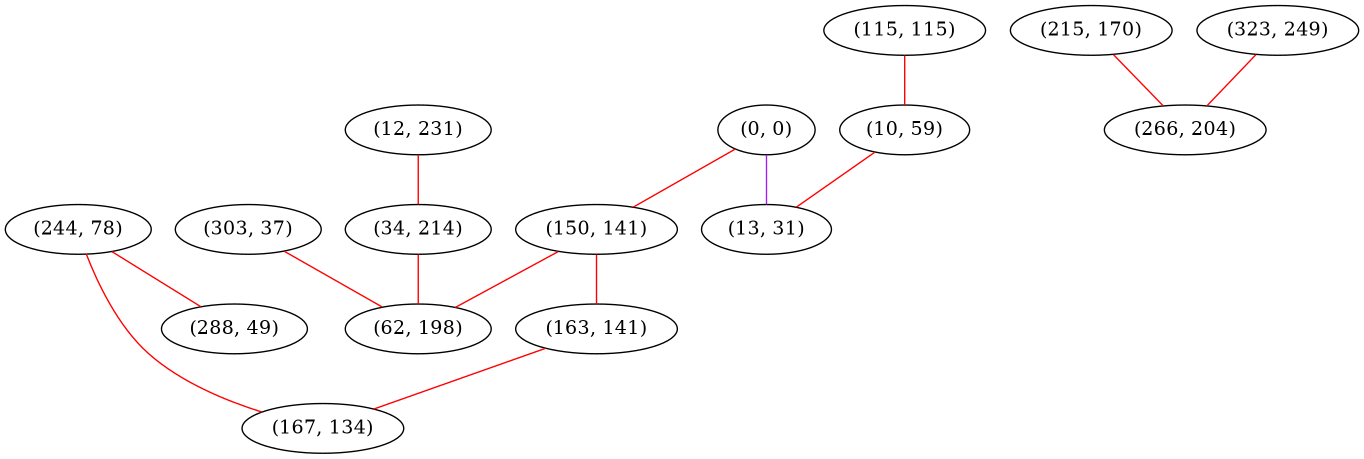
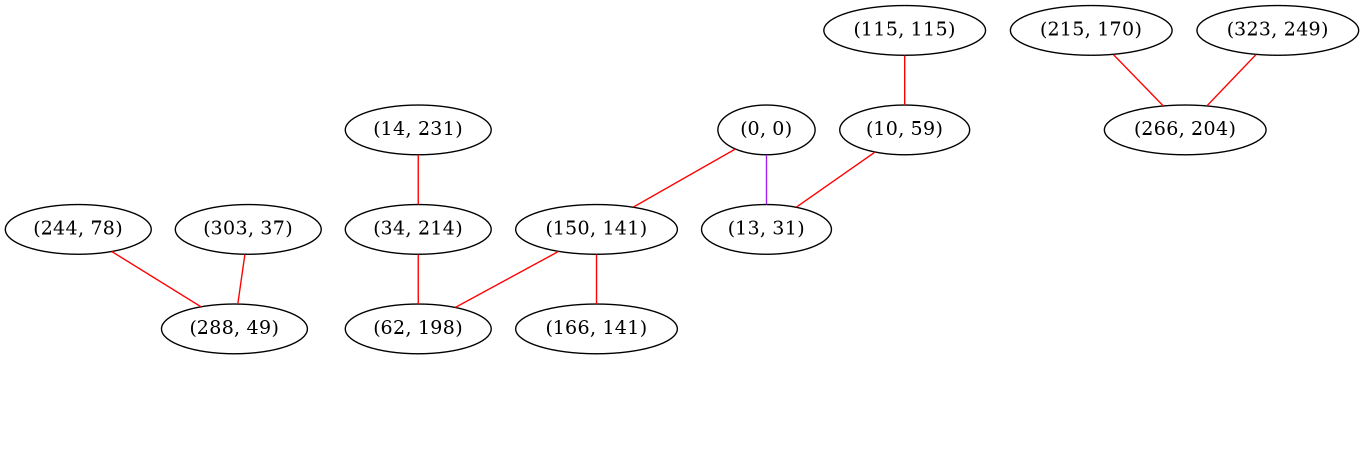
(418, 130) -> (418, 130)
(333, 279) -> (241, 279)
(597, 329) -> (597, 329)
(323, 428) -> none
